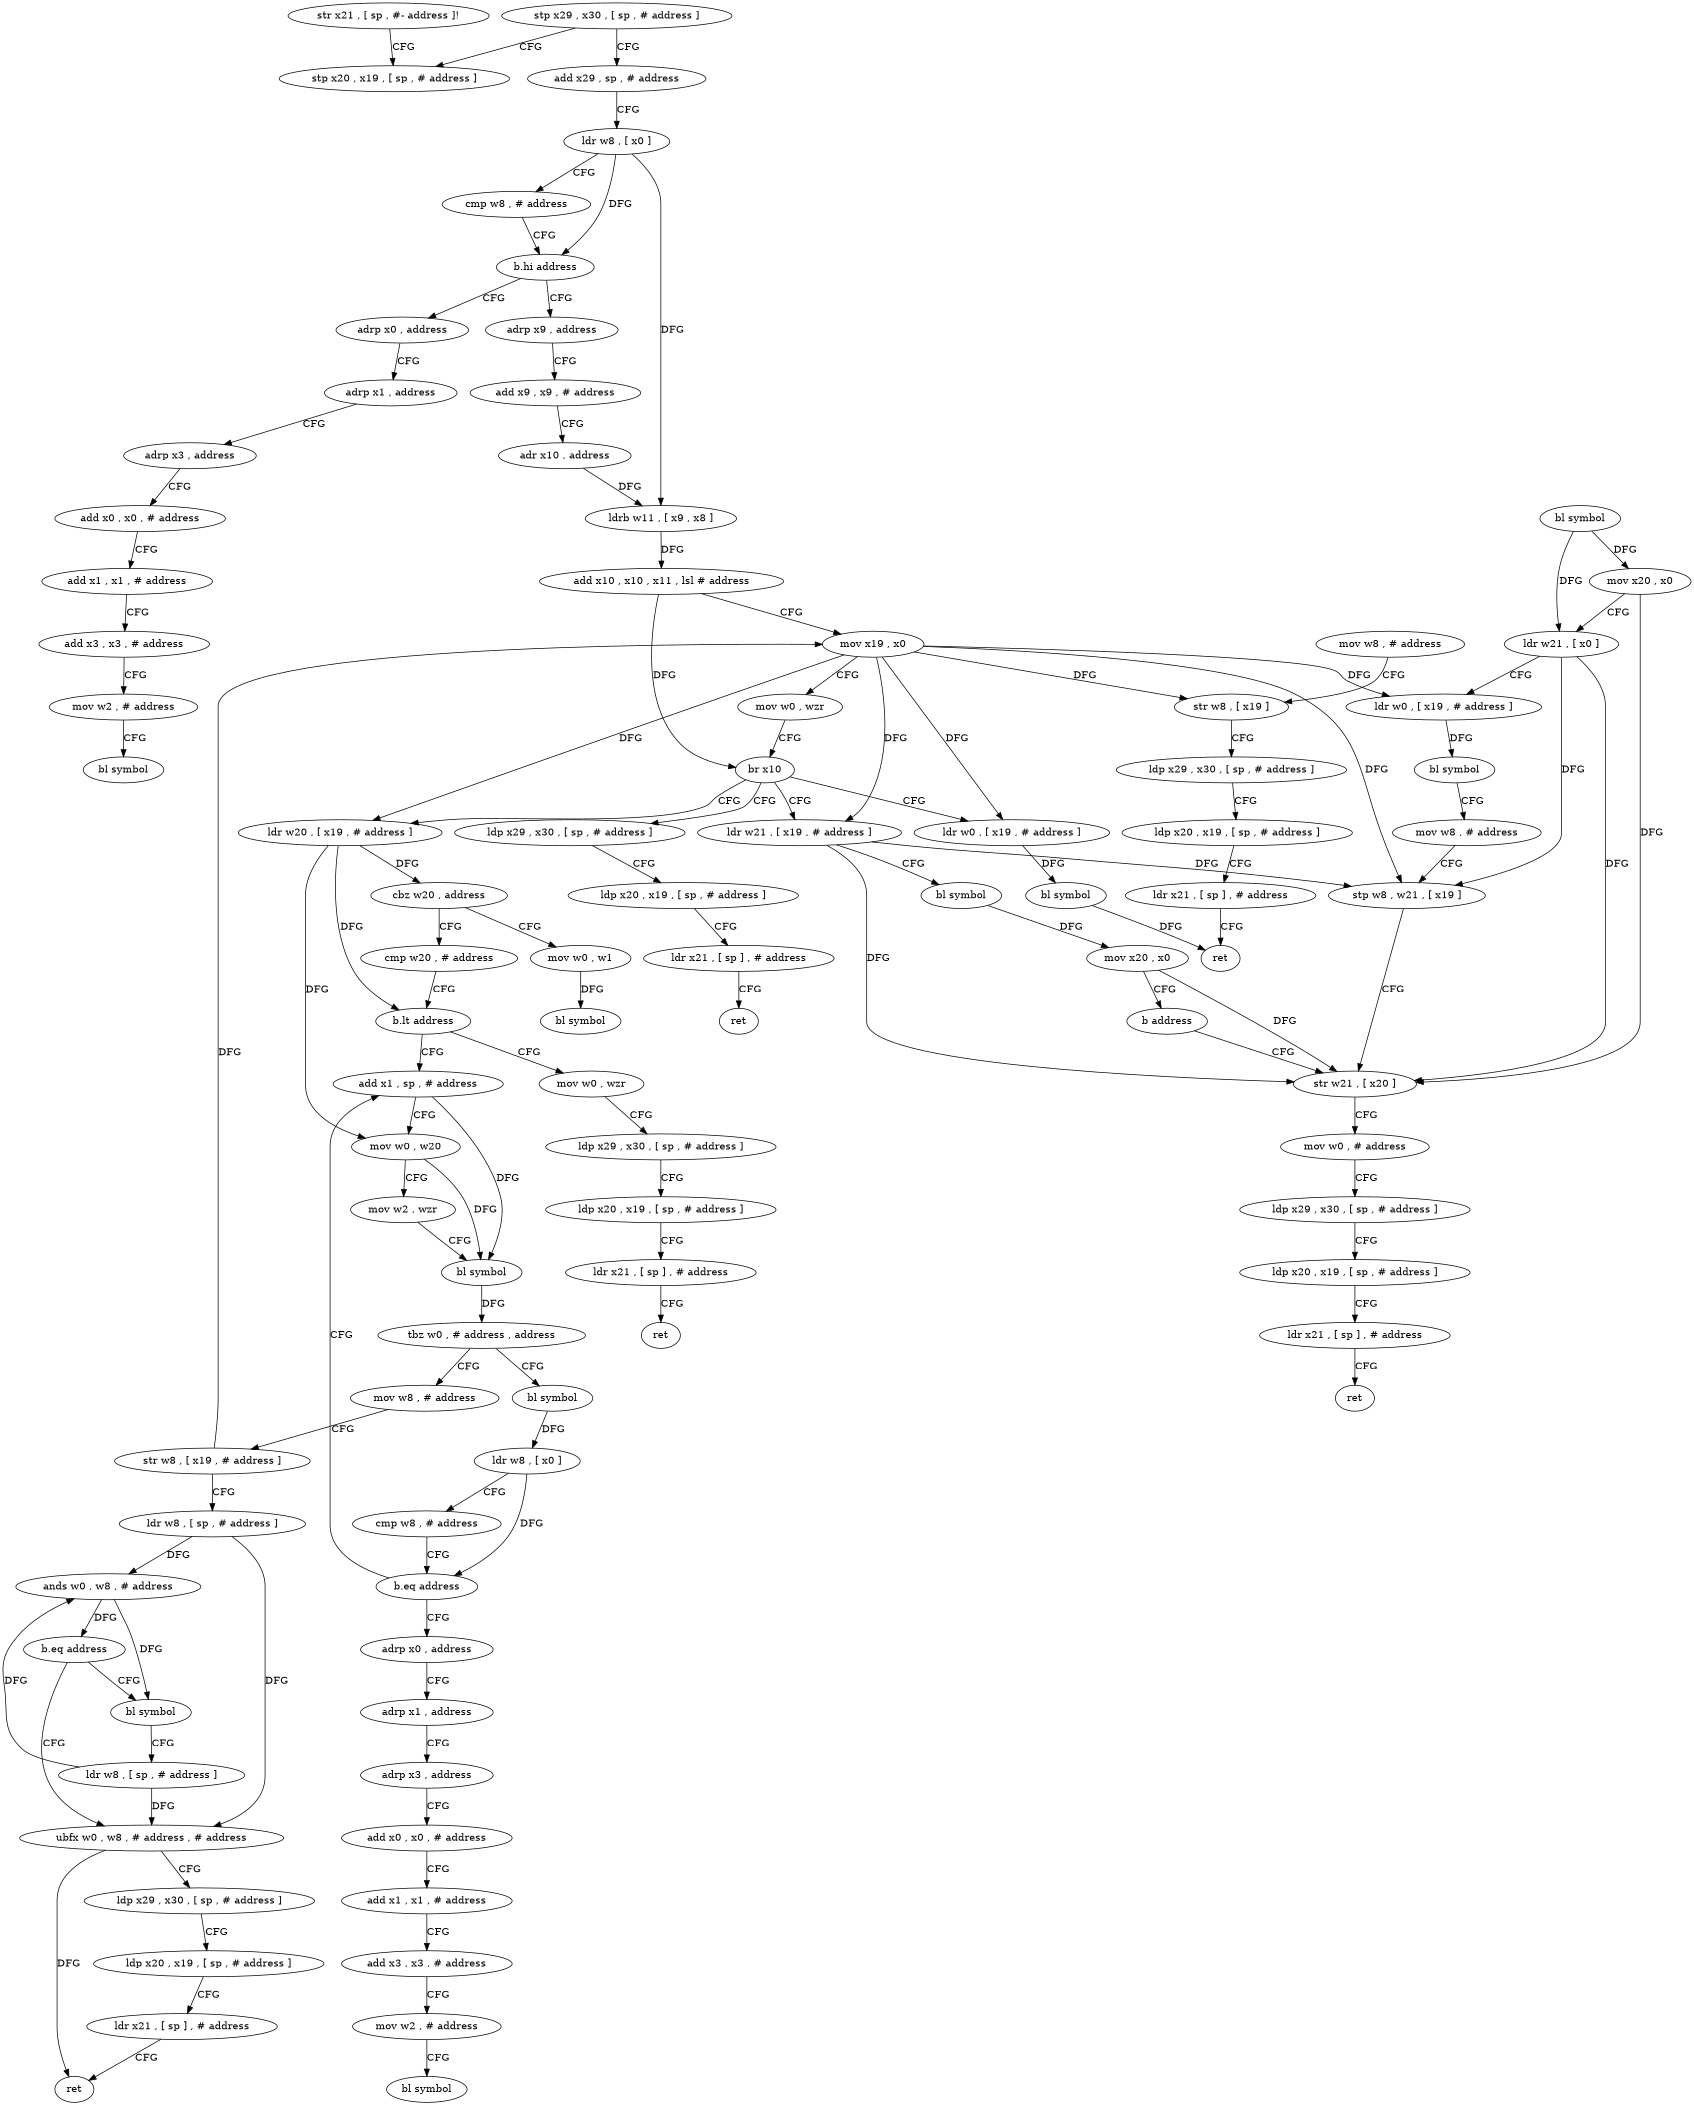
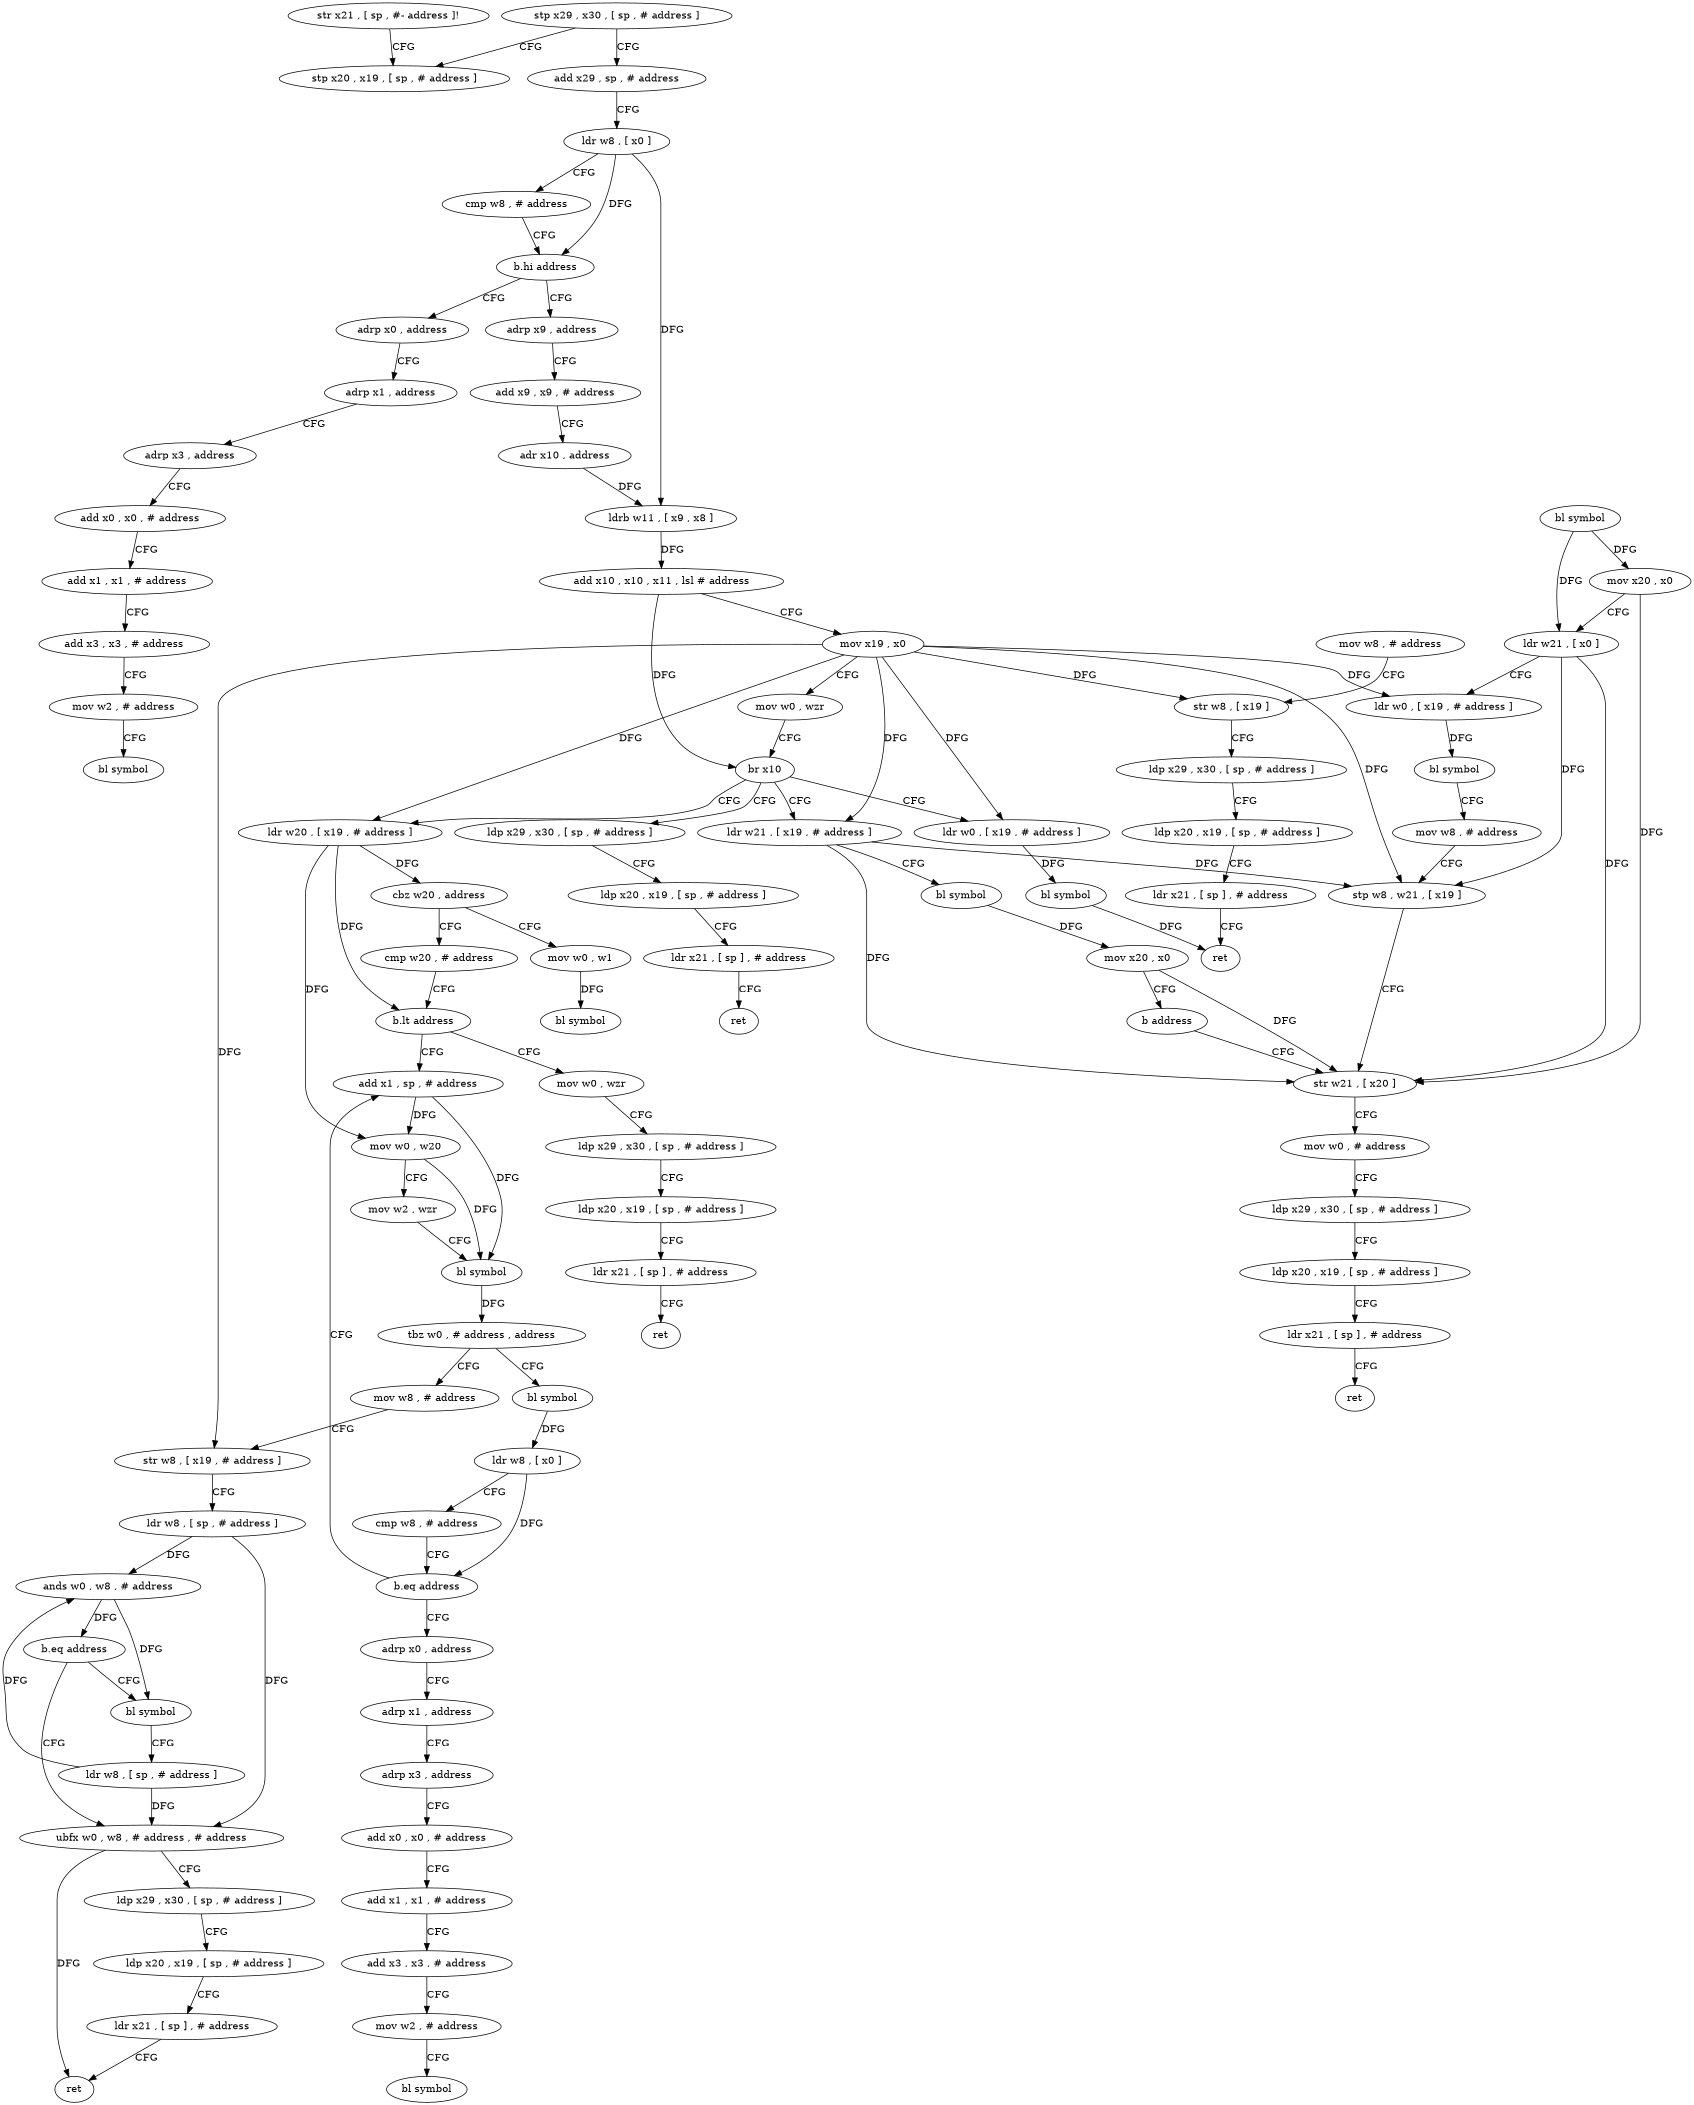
(218, 773) -> (218, 766)
(425, 1115) -> (425, 1115)
